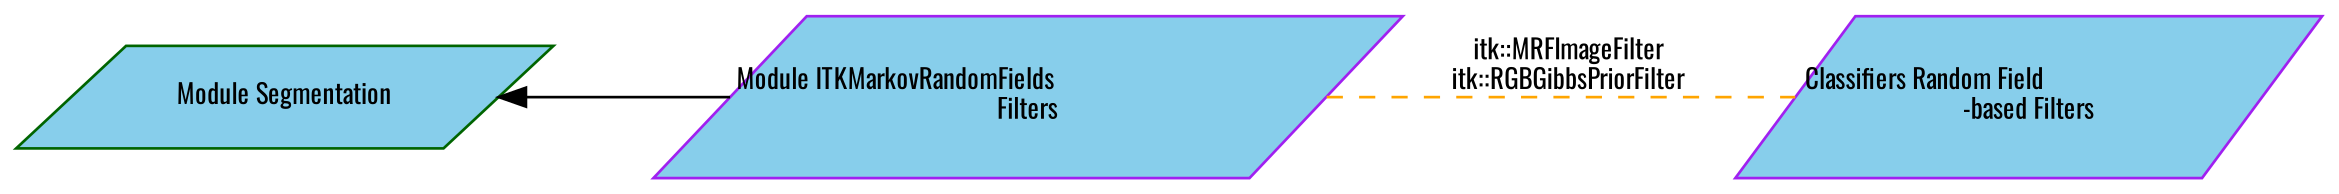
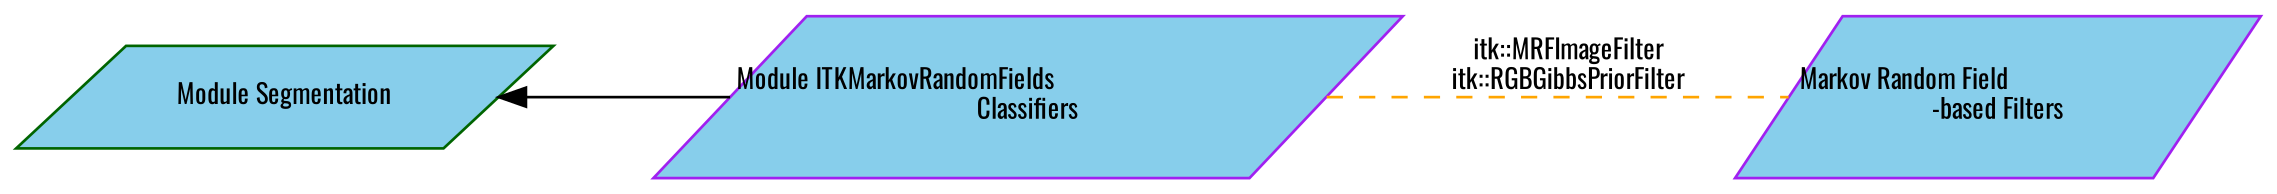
(1028, 97) -> (1028, 97)
(2029, 97) -> (1998, 97)
